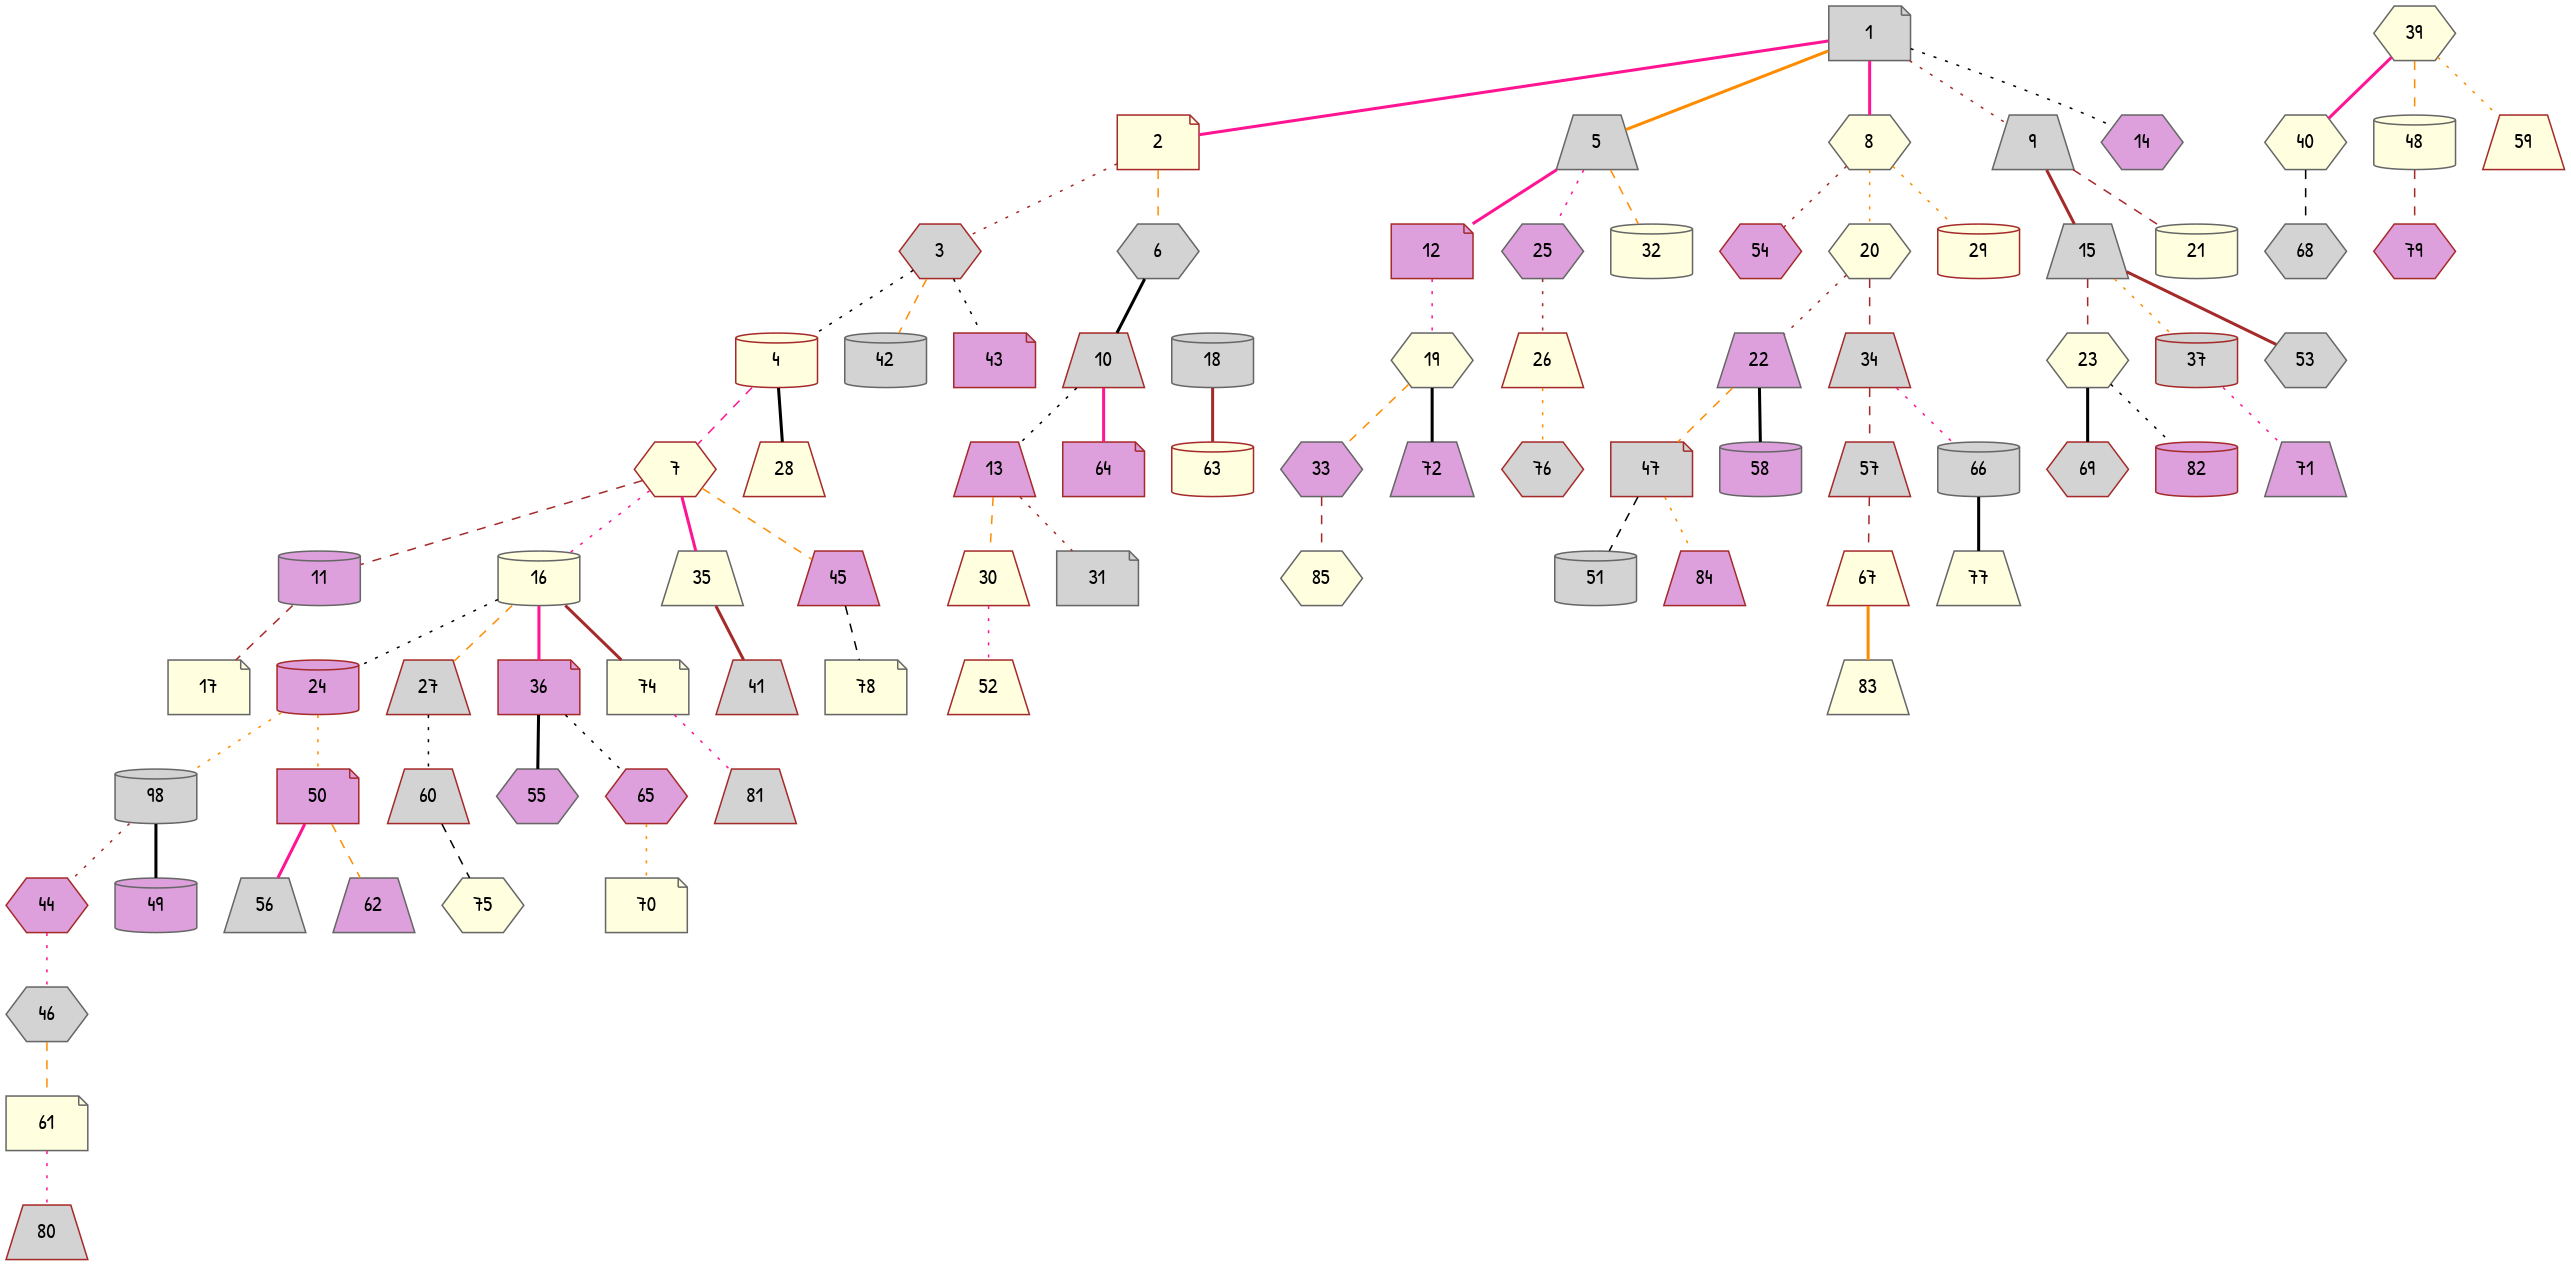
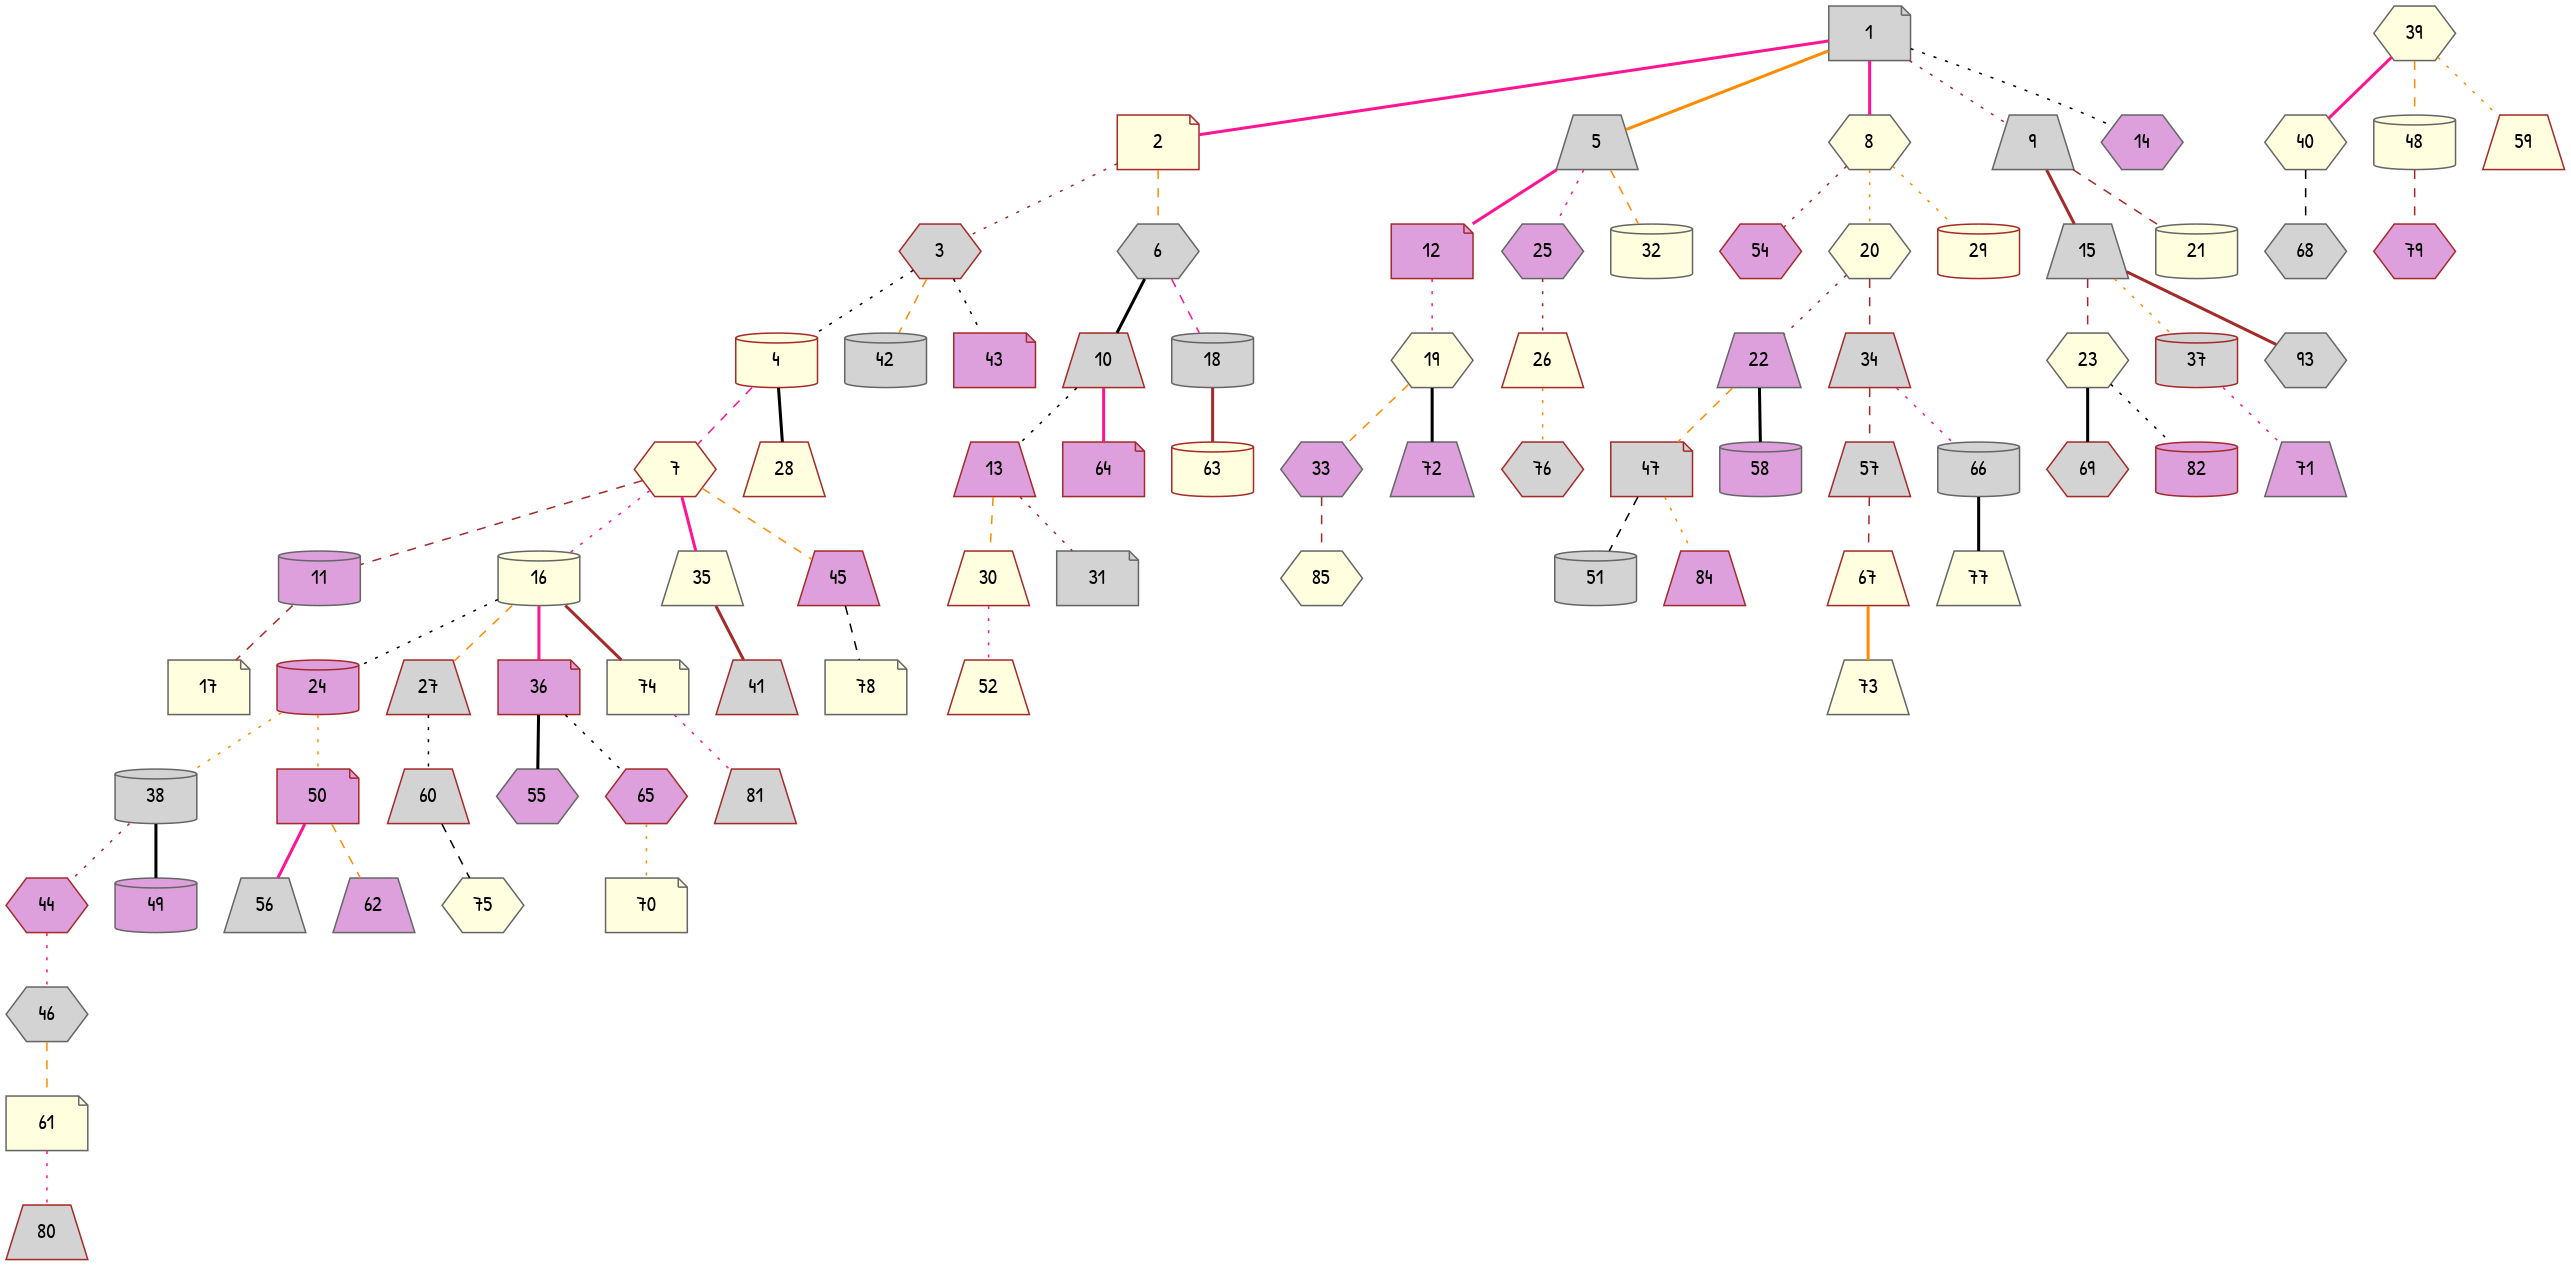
none -> (1185, 306)
(2306, 360) -> (2306, 360)
(1868, 687) -> (1868, 687)
(156, 796) -> (156, 796)
